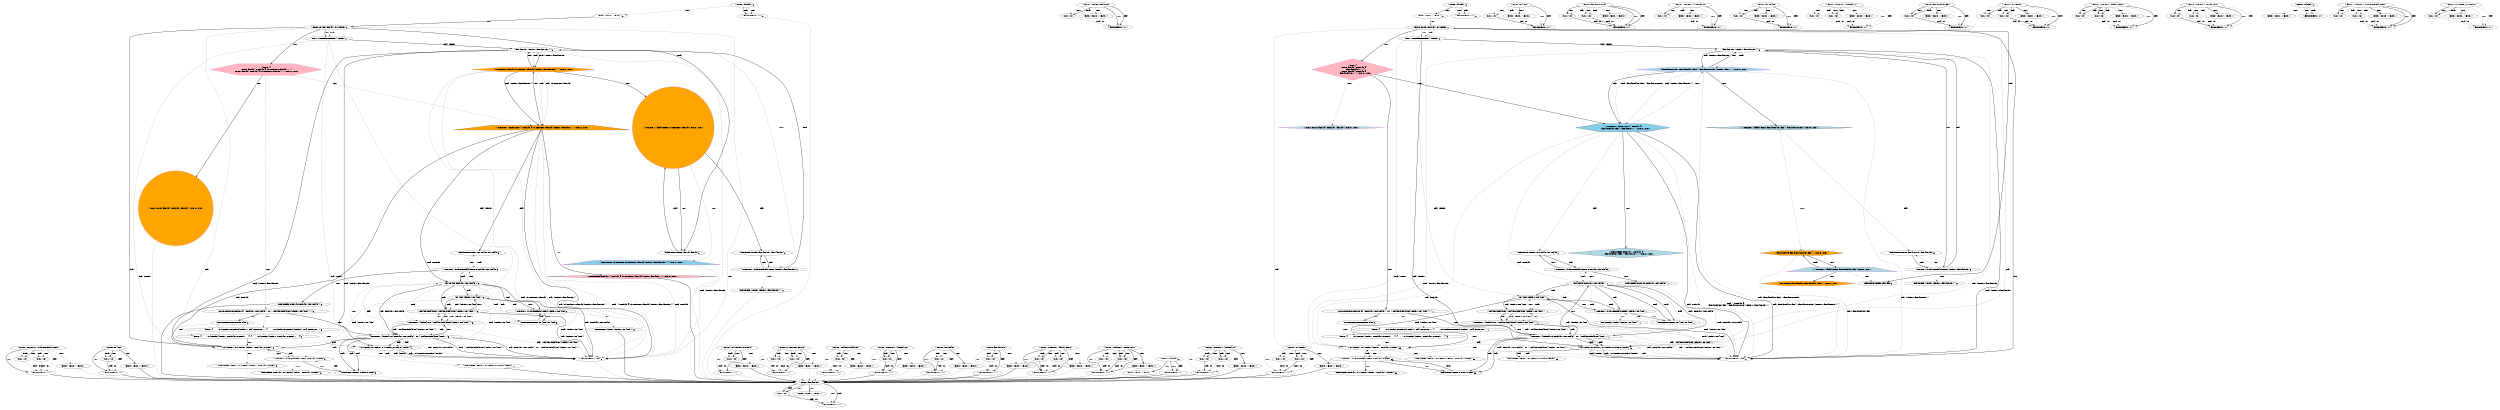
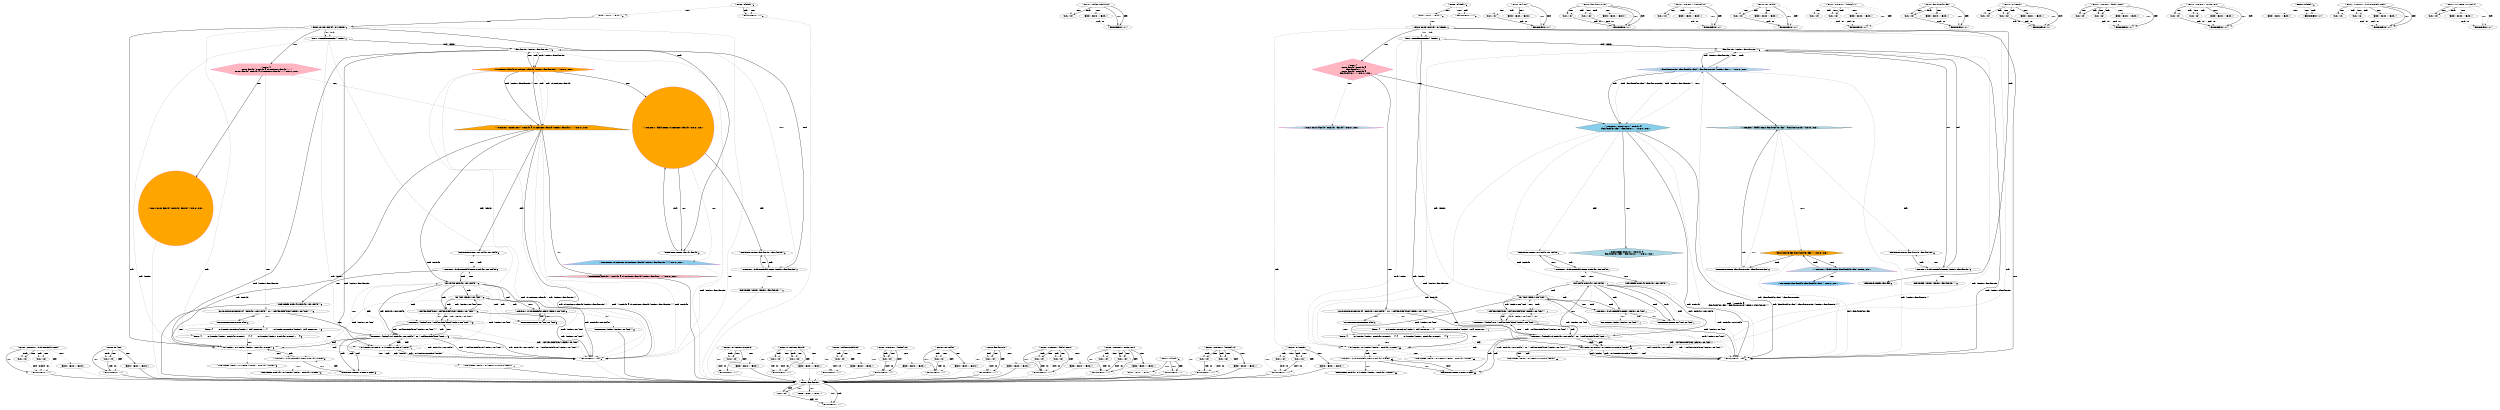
none -> (1742, 270)
(1859, 276) -> none
(1808, 283) -> (1808, 283)
